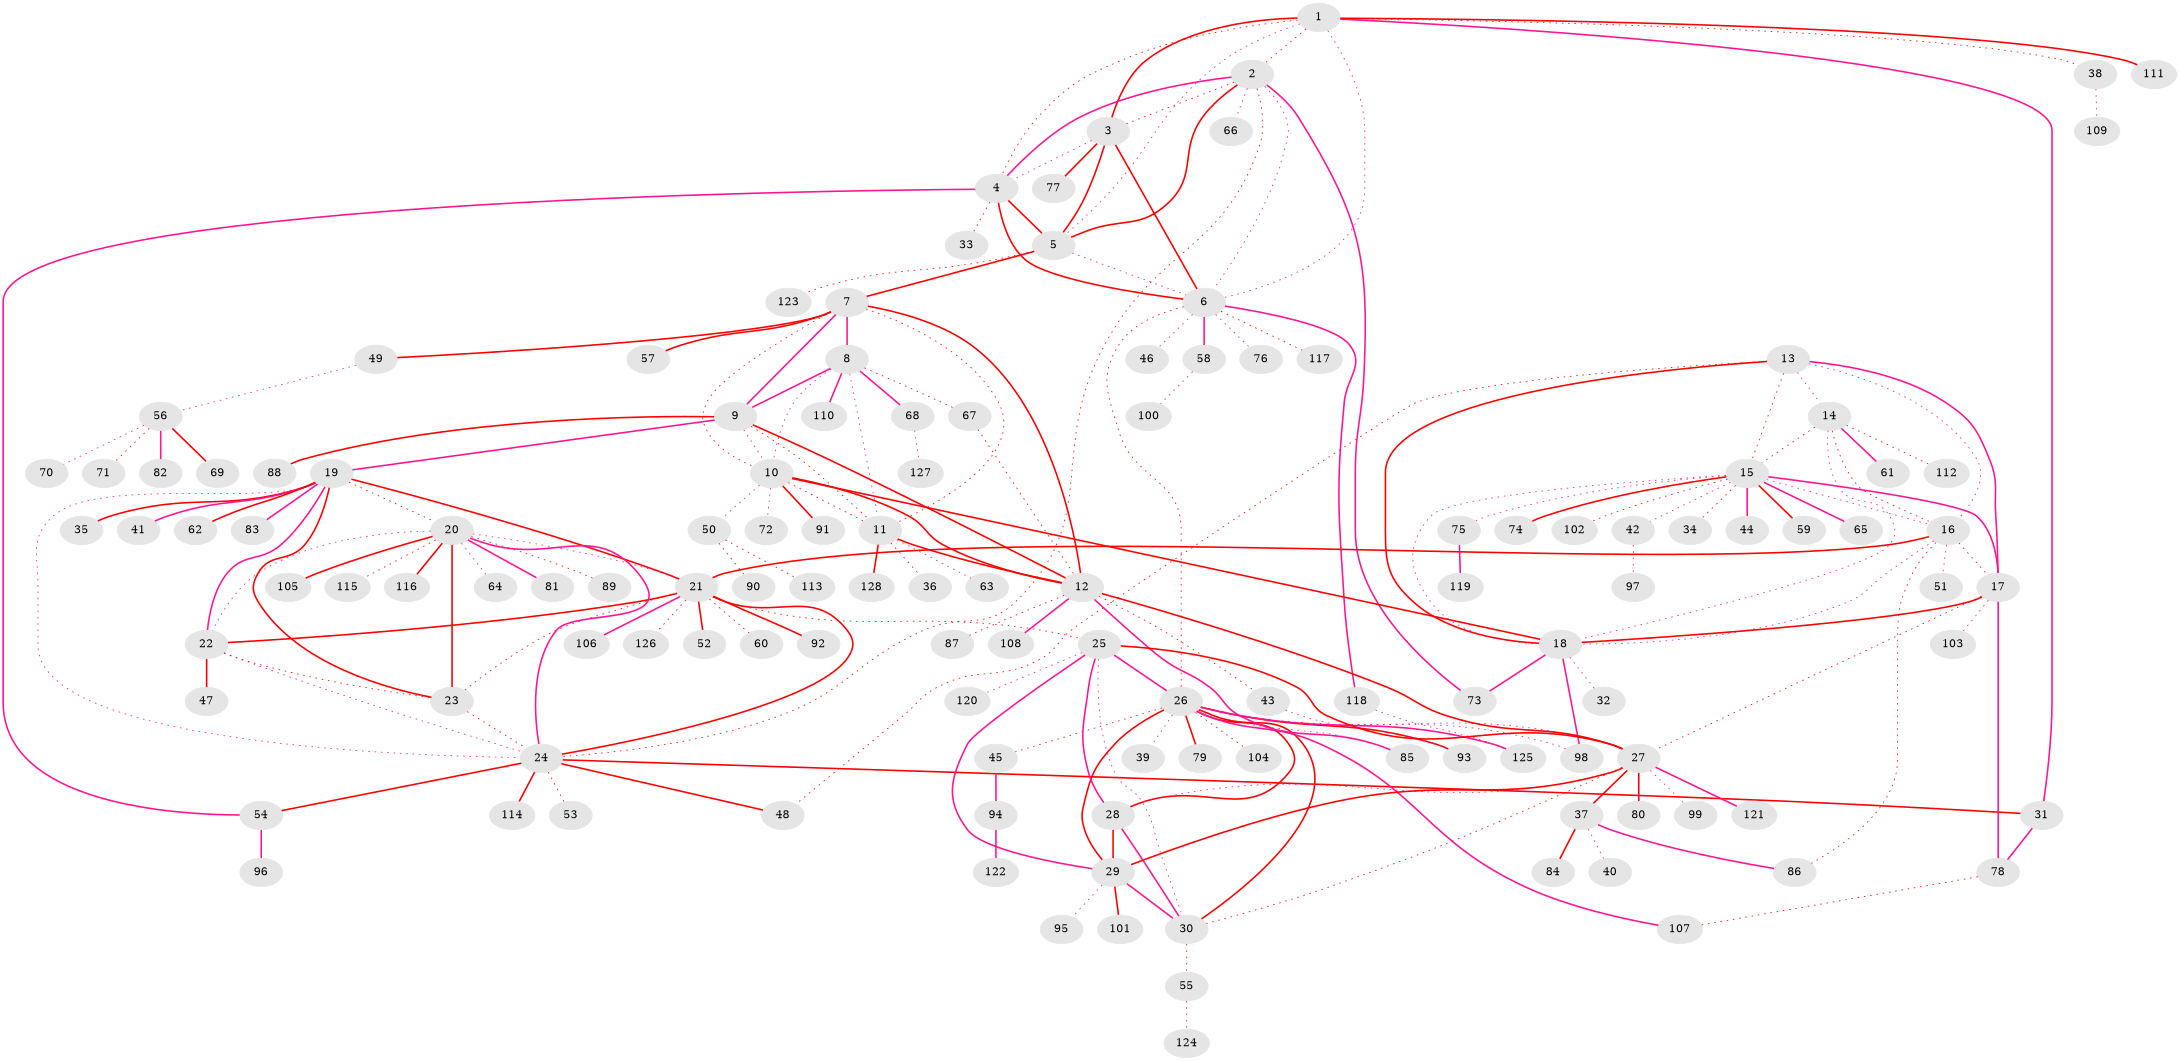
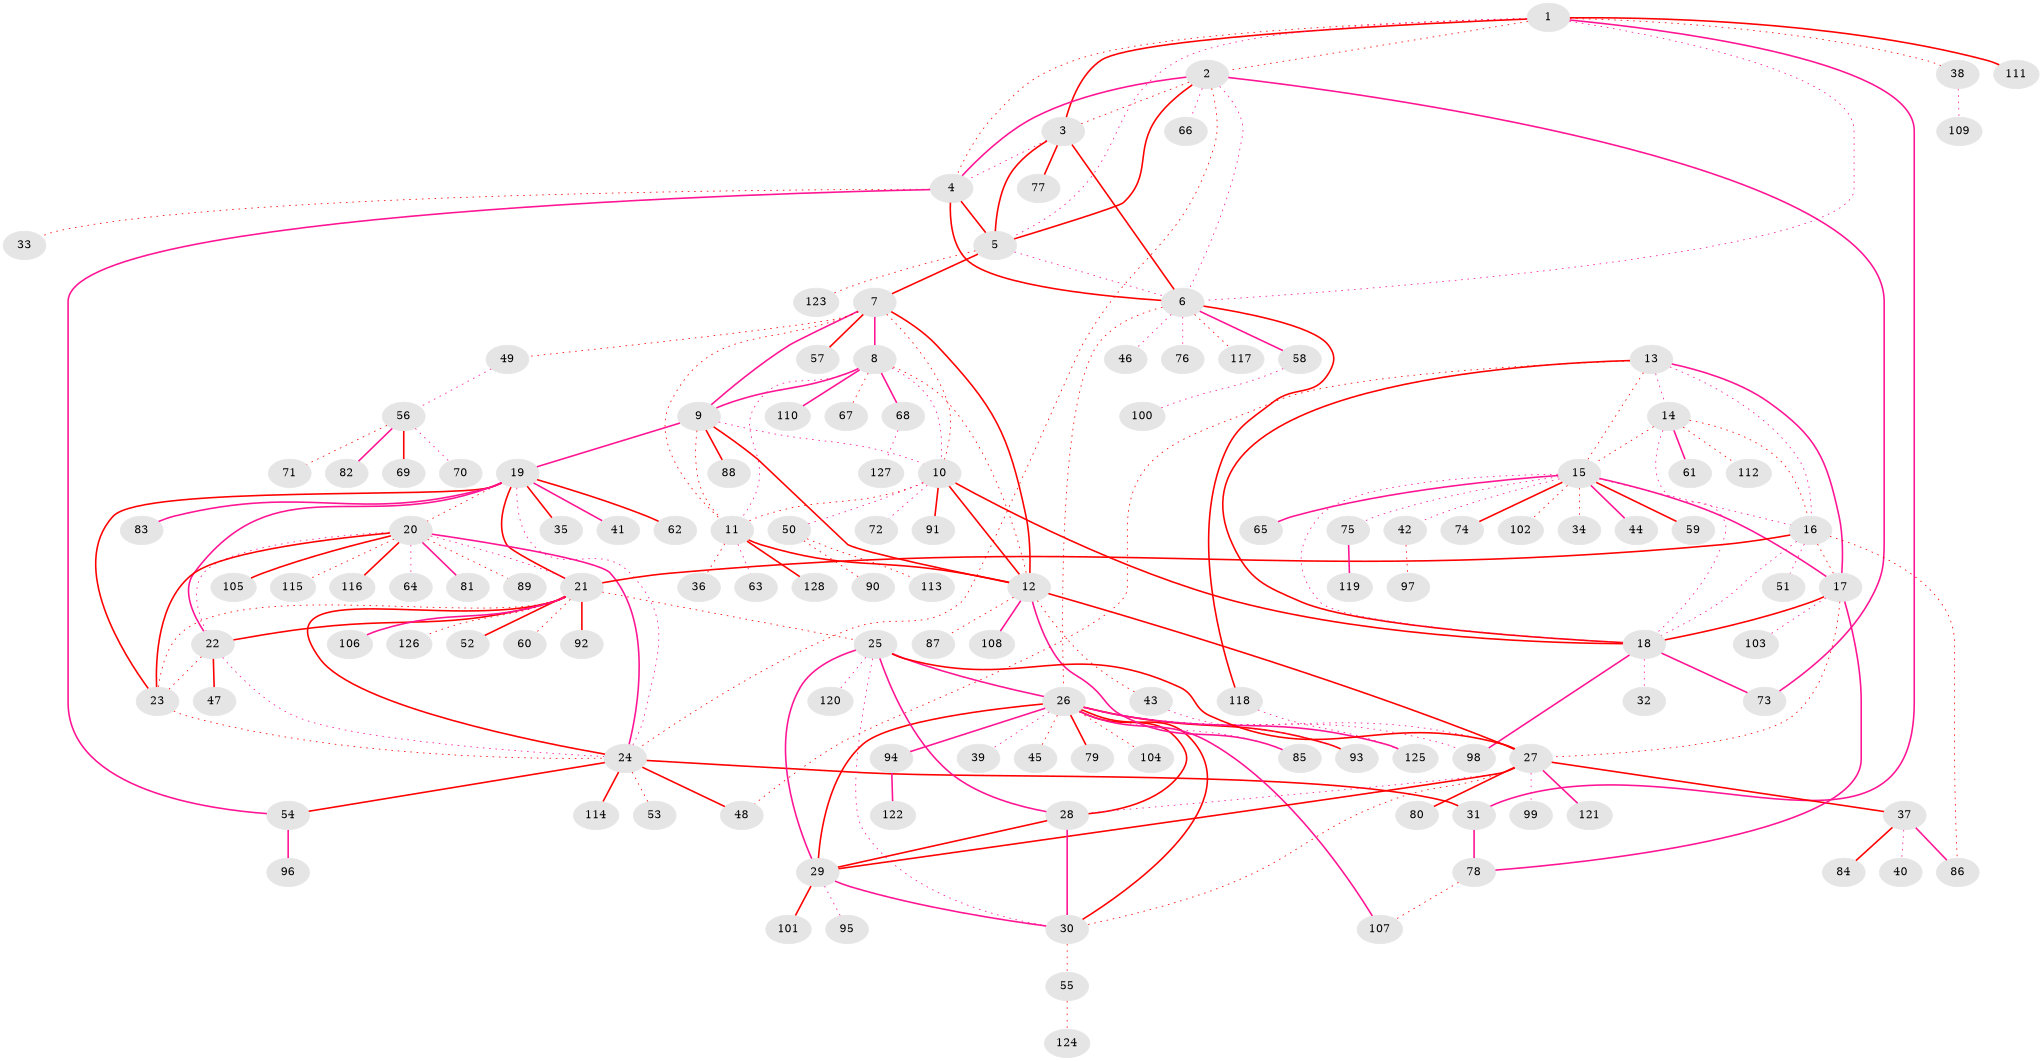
(615, 343) -> (694, 338)
(1341, 437) -> (1241, 428)
(1026, 502) -> (983, 454)
(996, 787) -> (978, 730)
